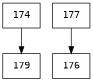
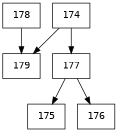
none -> (21, 16)
none -> (71, 37)
none -> (46, 117)
